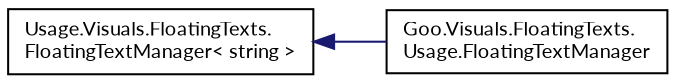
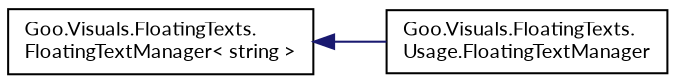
(161, 42) -> (161, 42)
